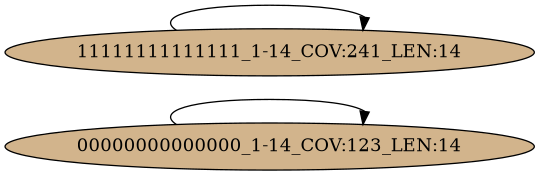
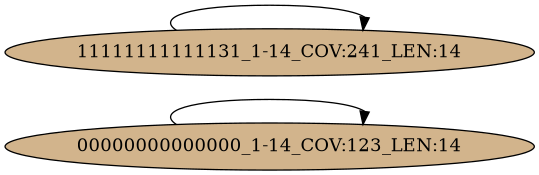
(270, 52) -> (270, 52)
